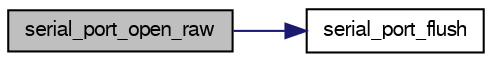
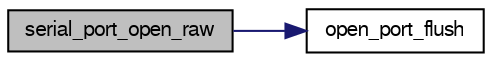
(395, 31) -> (395, 31)
